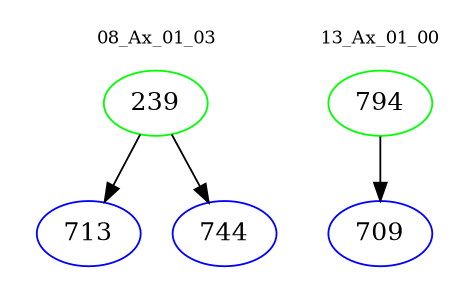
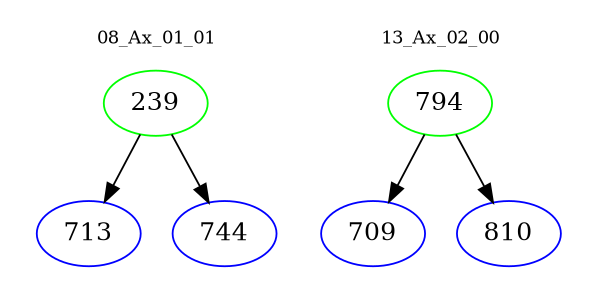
(157, 39) -> (157, 39)
(380, 39) -> (441, 39)
none -> (509, 234)
